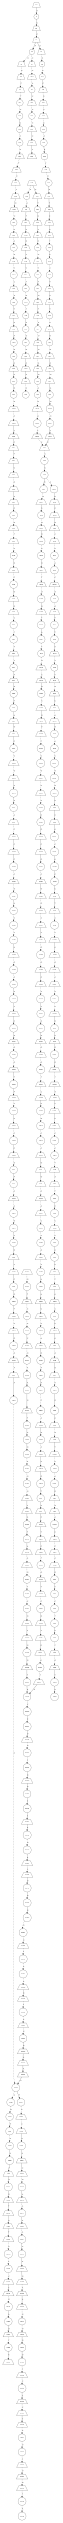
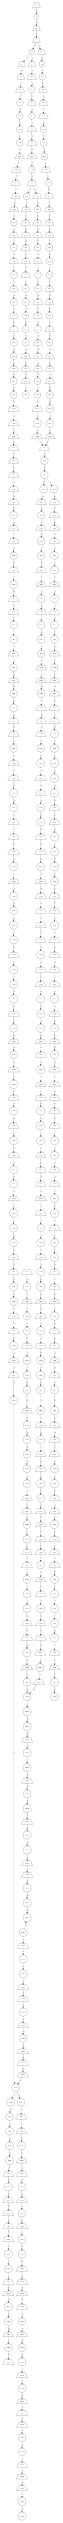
none -> (32, 170)
(23, 1924) -> (25, 1926)
